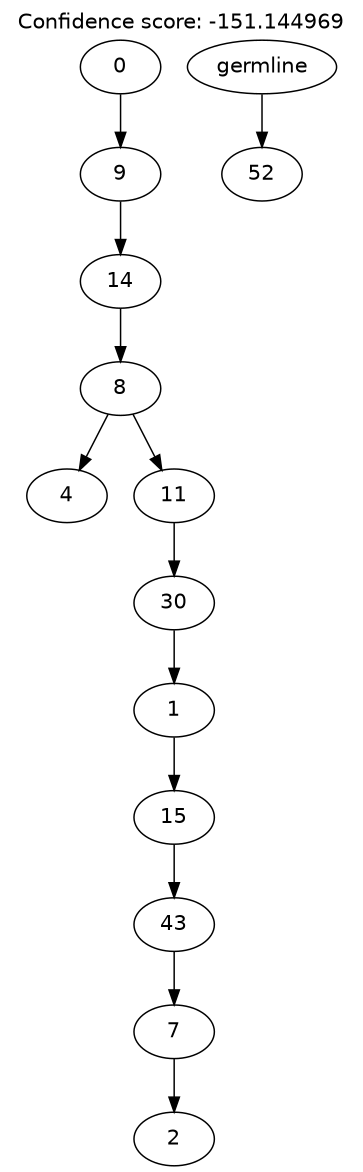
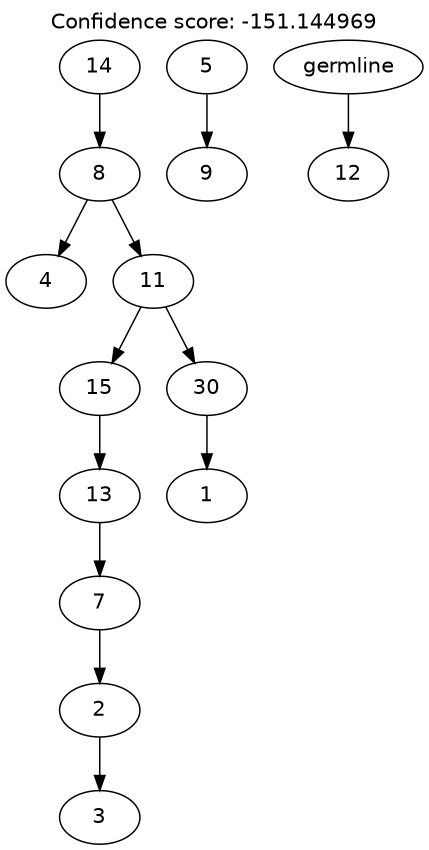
(121, 67) -> (207, 67)
(262, 174) -> (348, 174)
(121, 220) -> none
(174, 756) -> (130, 328)
none -> (100, 817)
(174, 925) -> (100, 496)
